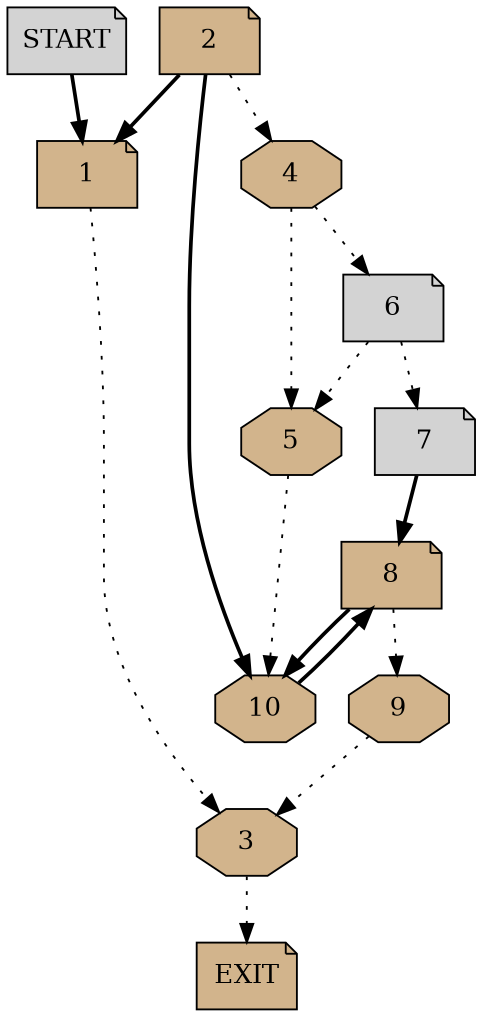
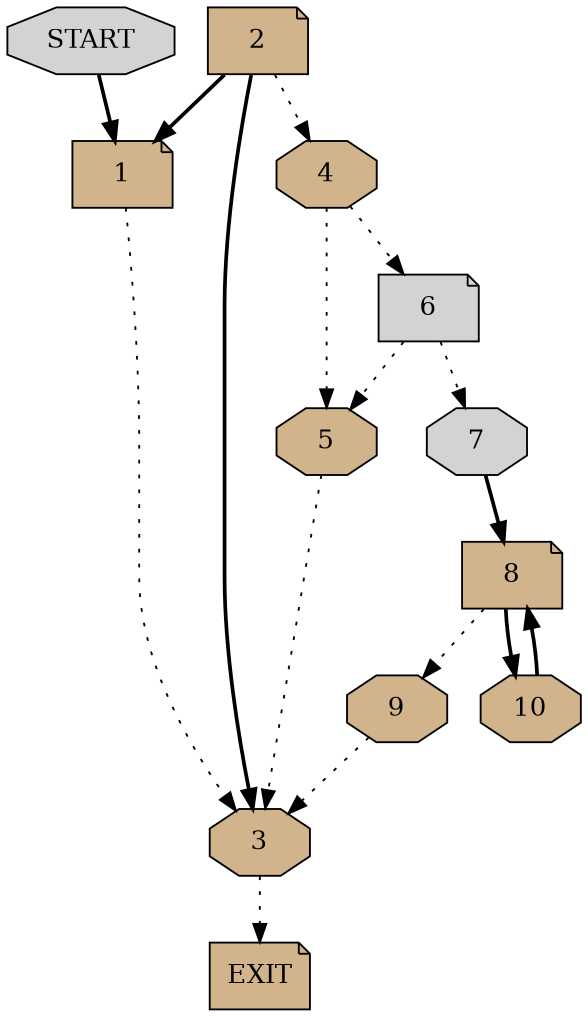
(67, 41) -> (91, 41)
(189, 370) -> (225, 432)
(425, 442) -> (477, 442)
(279, 566) -> (295, 633)
